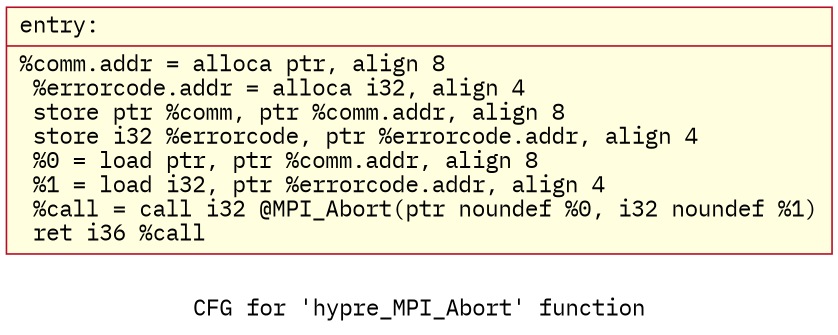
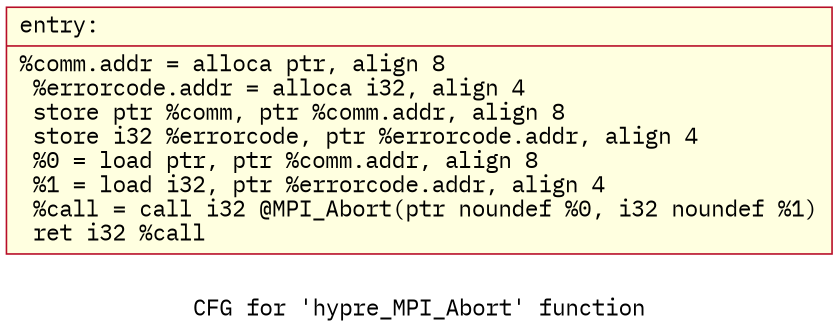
(113, 234) -> (113, 234)
